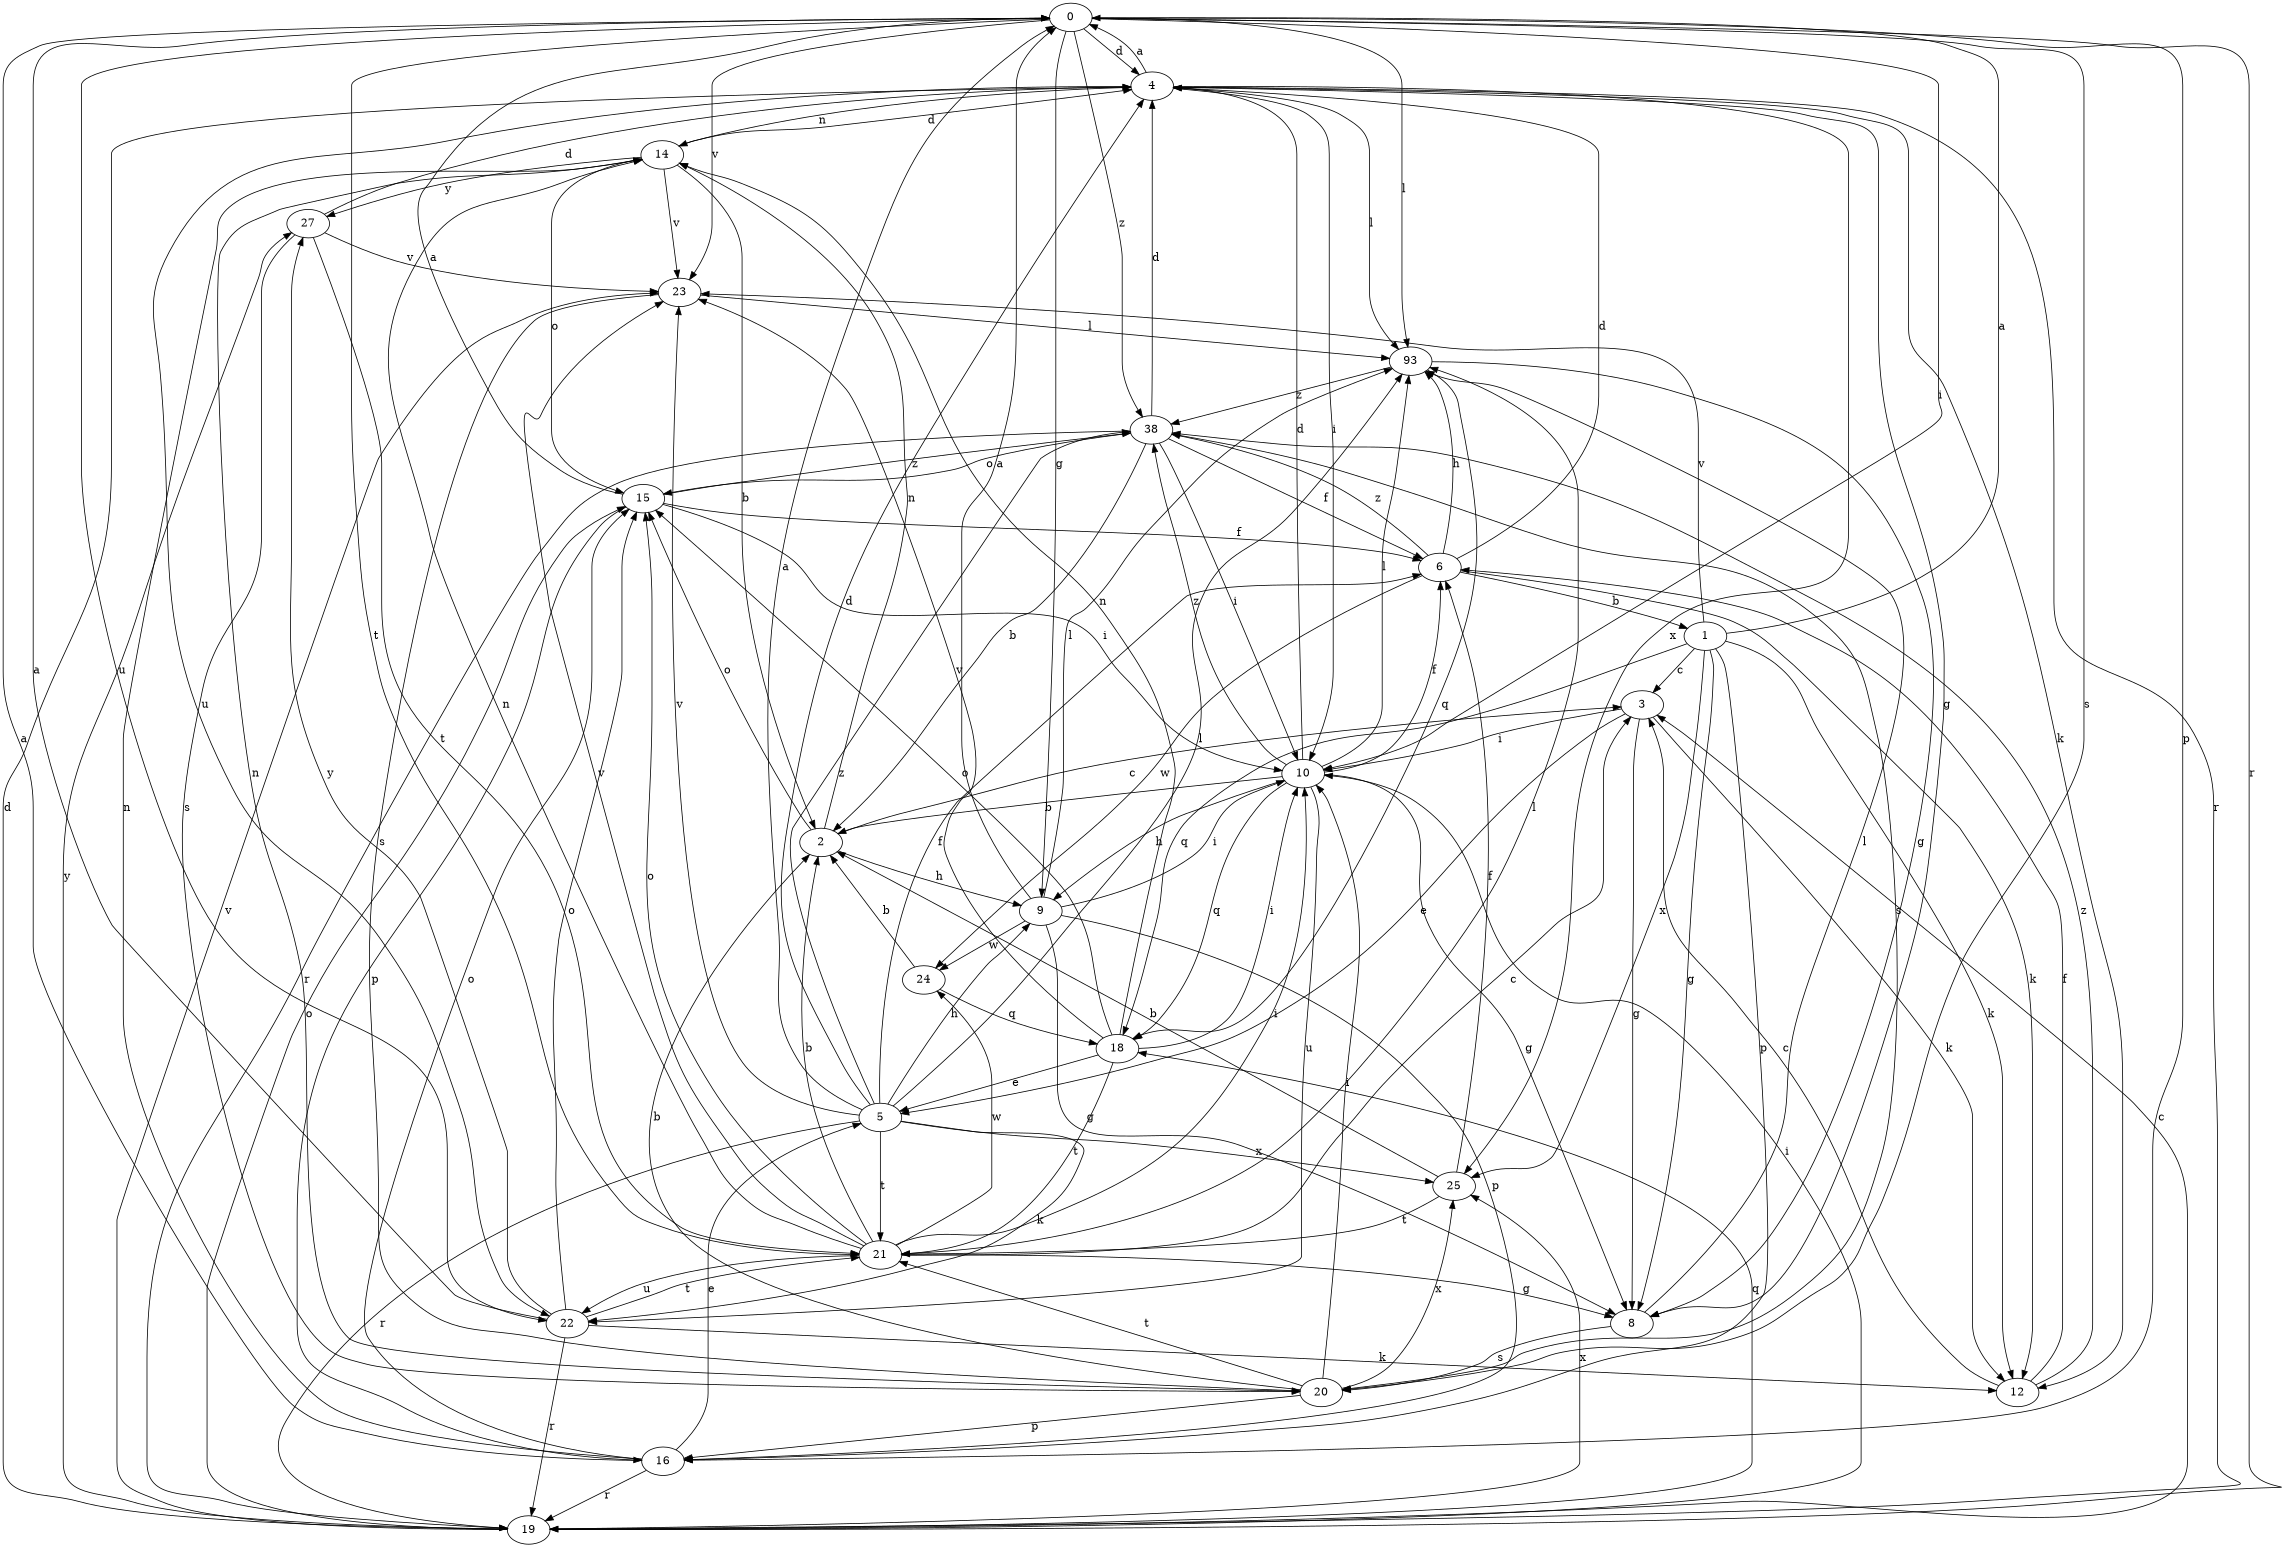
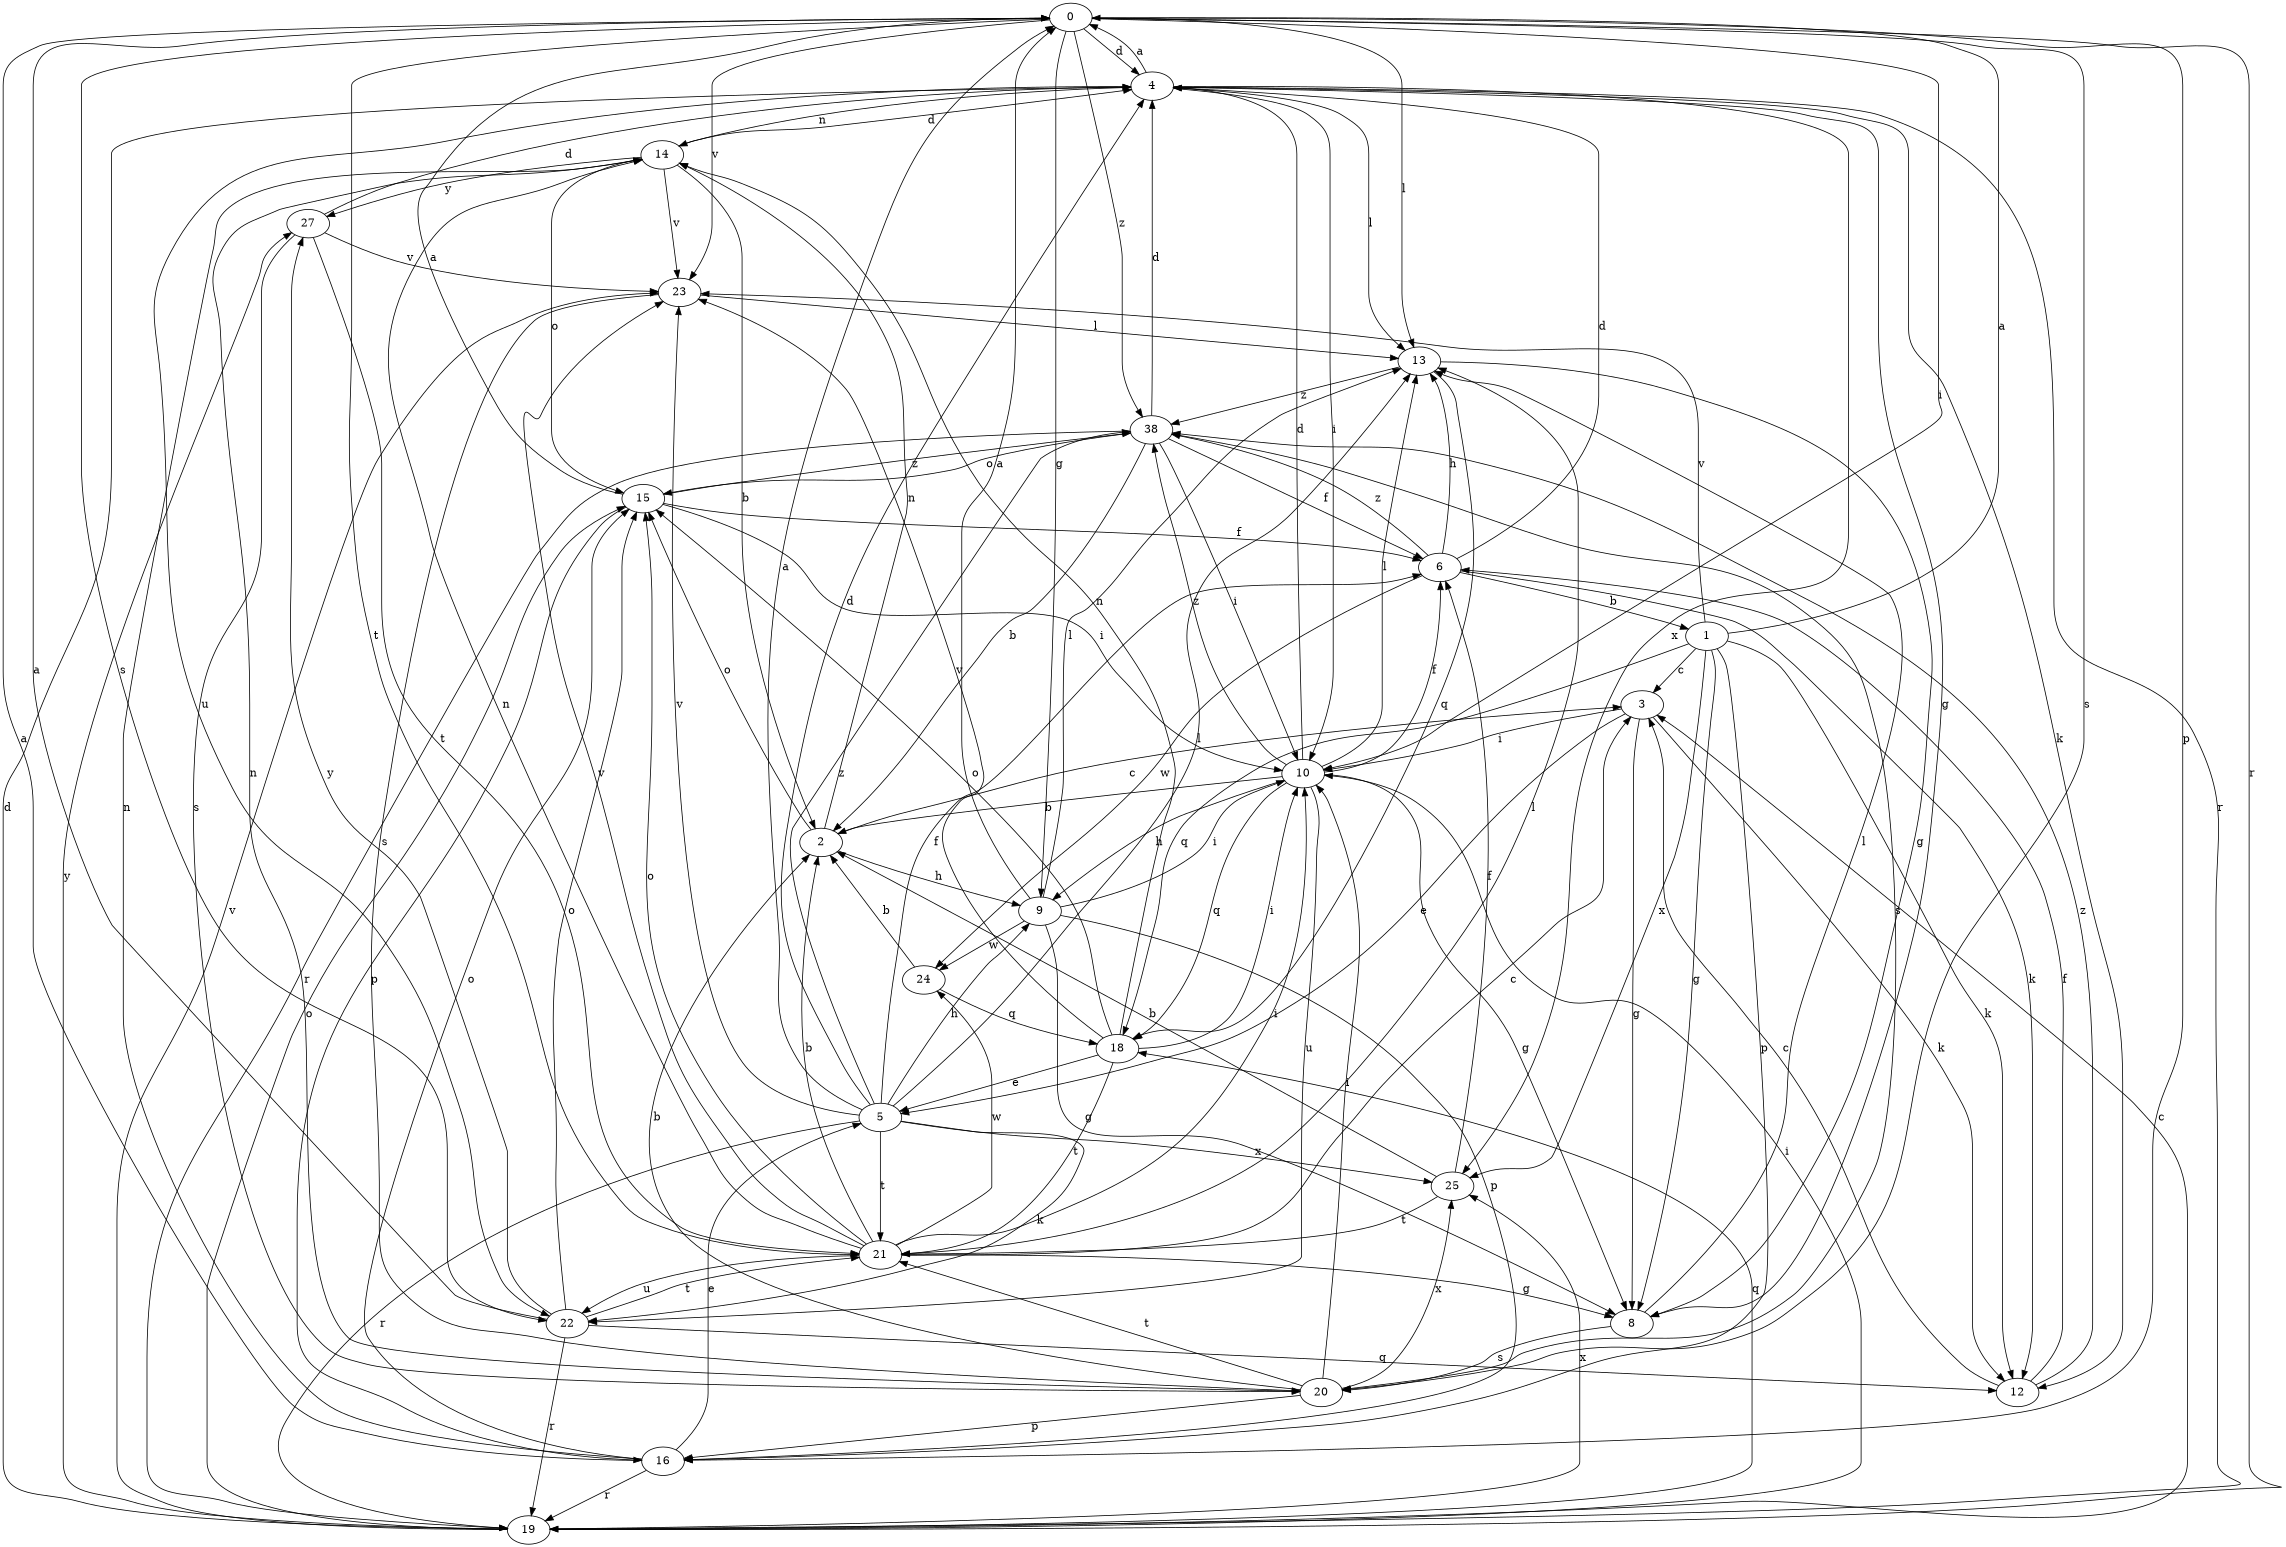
(1411, 361) -> (1419, 361)
(122, 671) -> (123, 671)
(1383, 1358) -> (1383, 1358)
